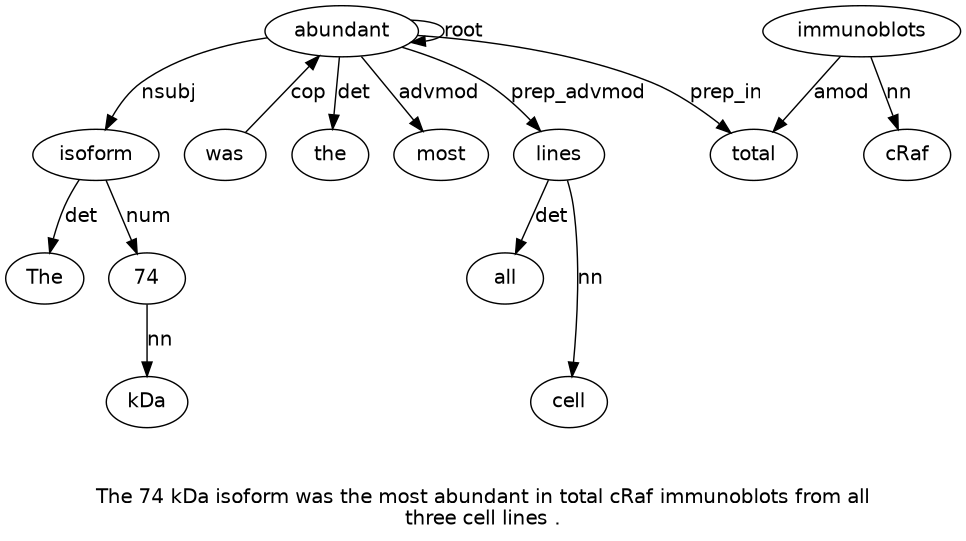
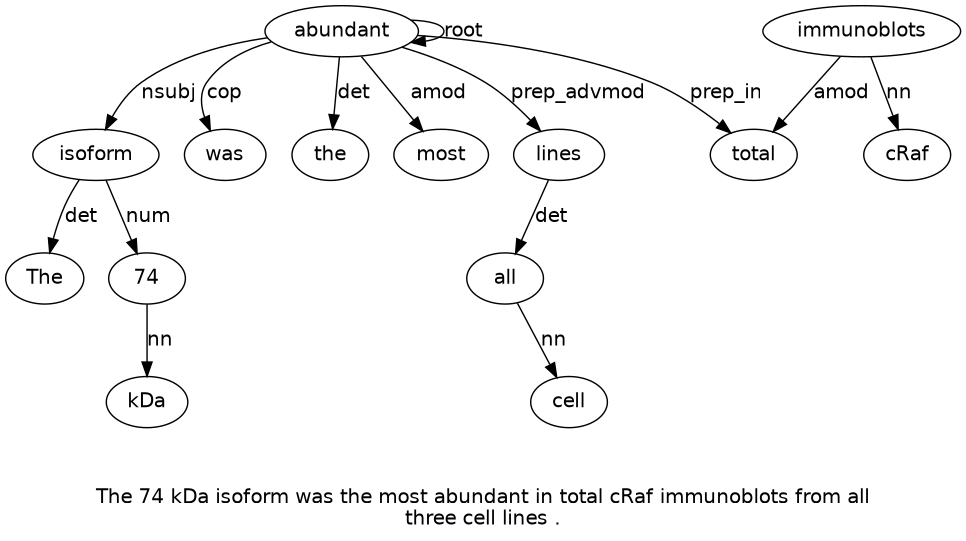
(439, 93) -> (439, 93)
(277, 99) -> (221, 67)
(578, 271) -> (534, 334)
